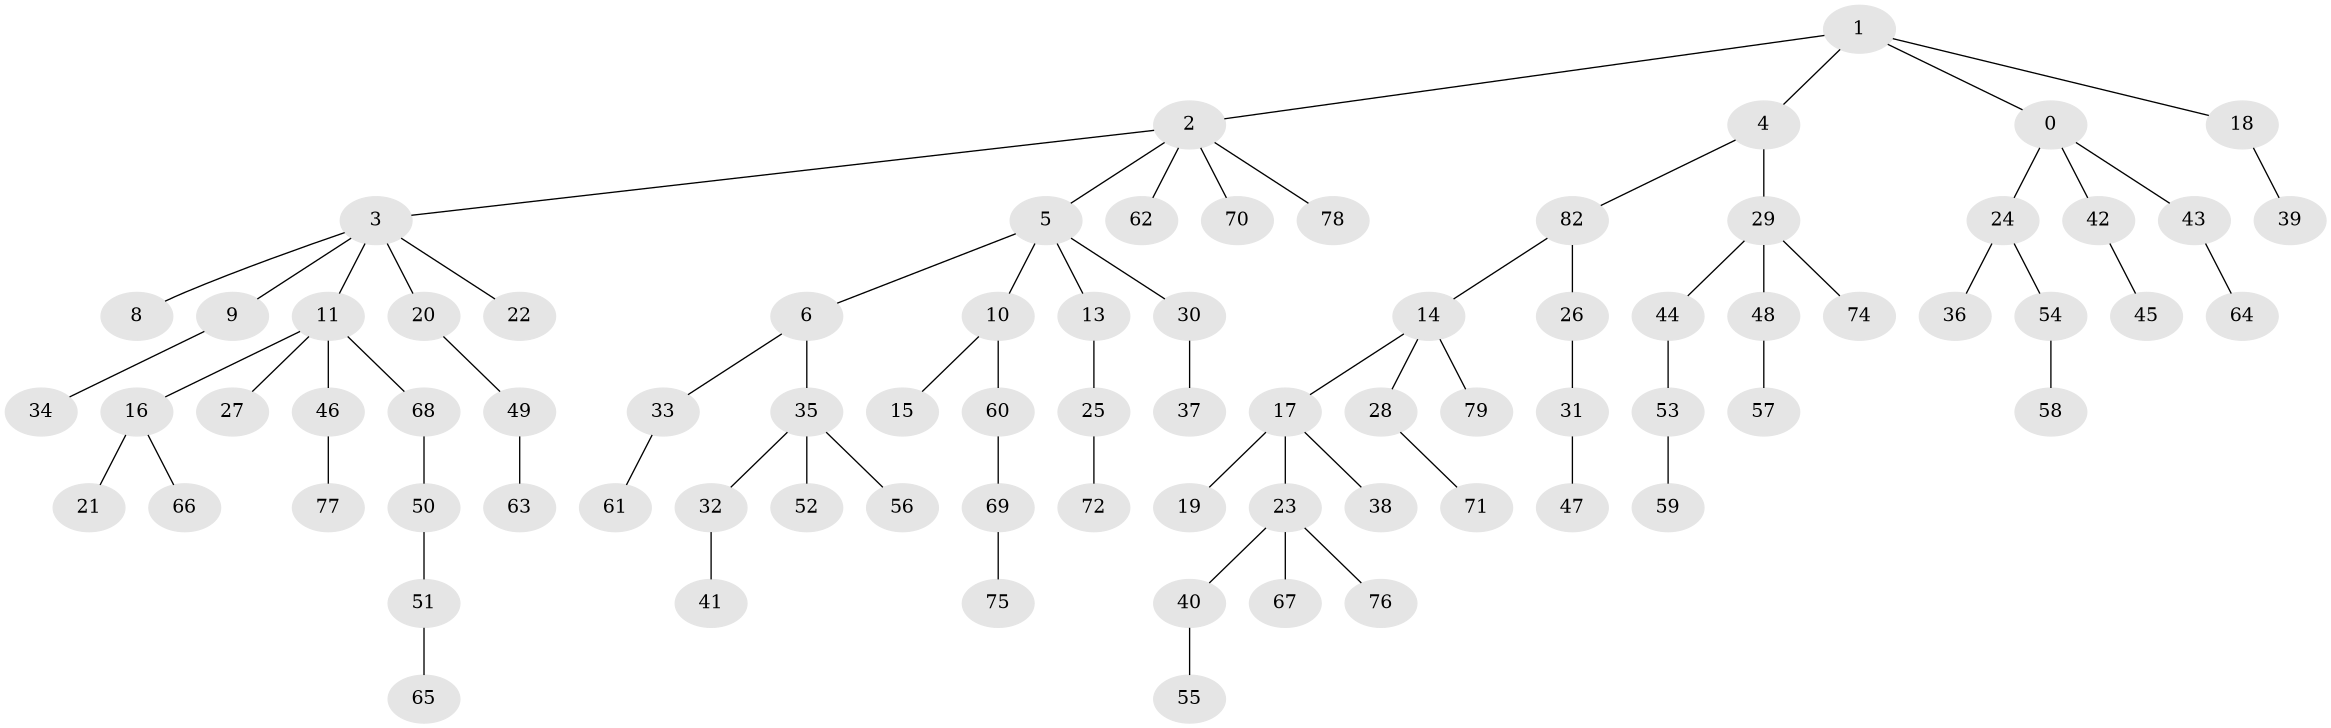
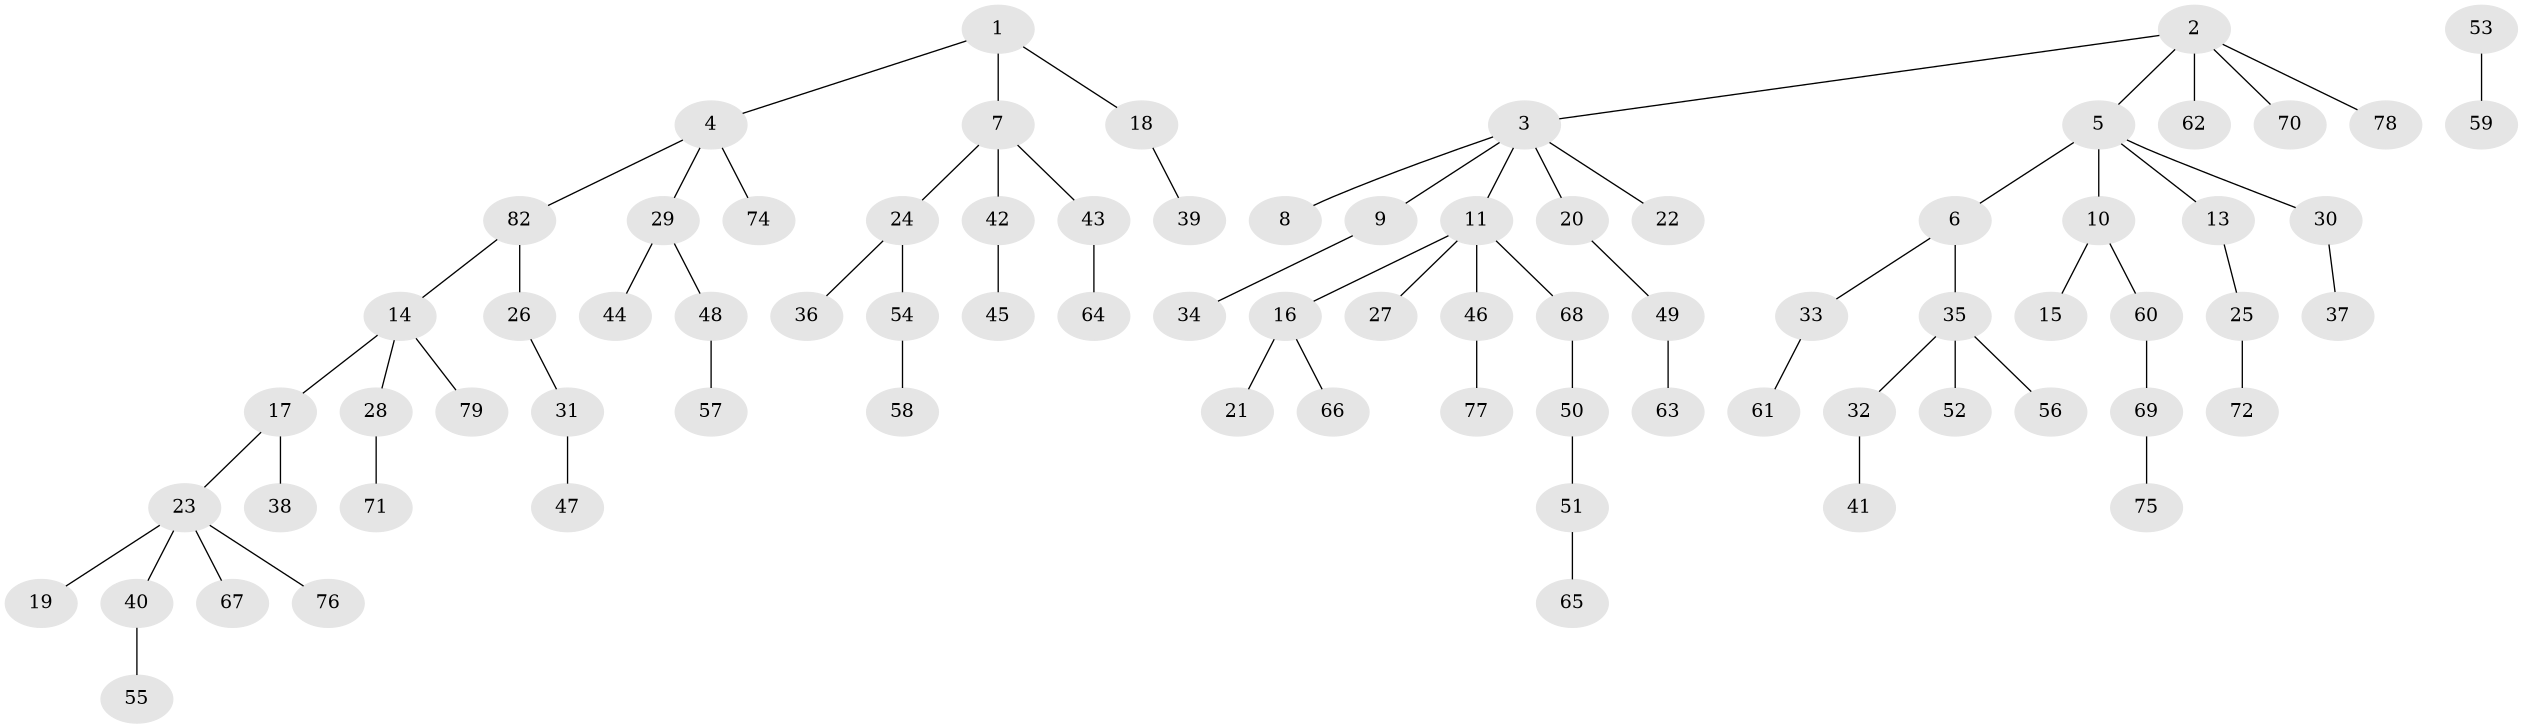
(1524, 77) -> none
(2051, 125) -> (998, 125)
(1812, 268) -> (735, 173)
(1668, 364) -> none
(1238, 460) -> (113, 556)
